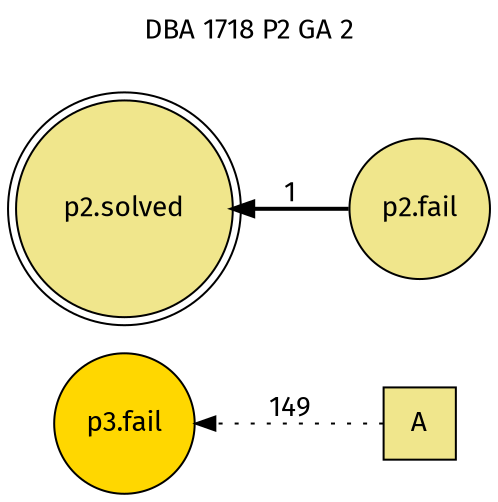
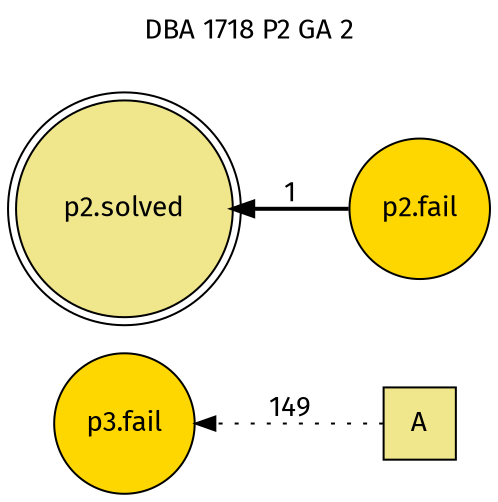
(420, 209) -> (420, 209)
